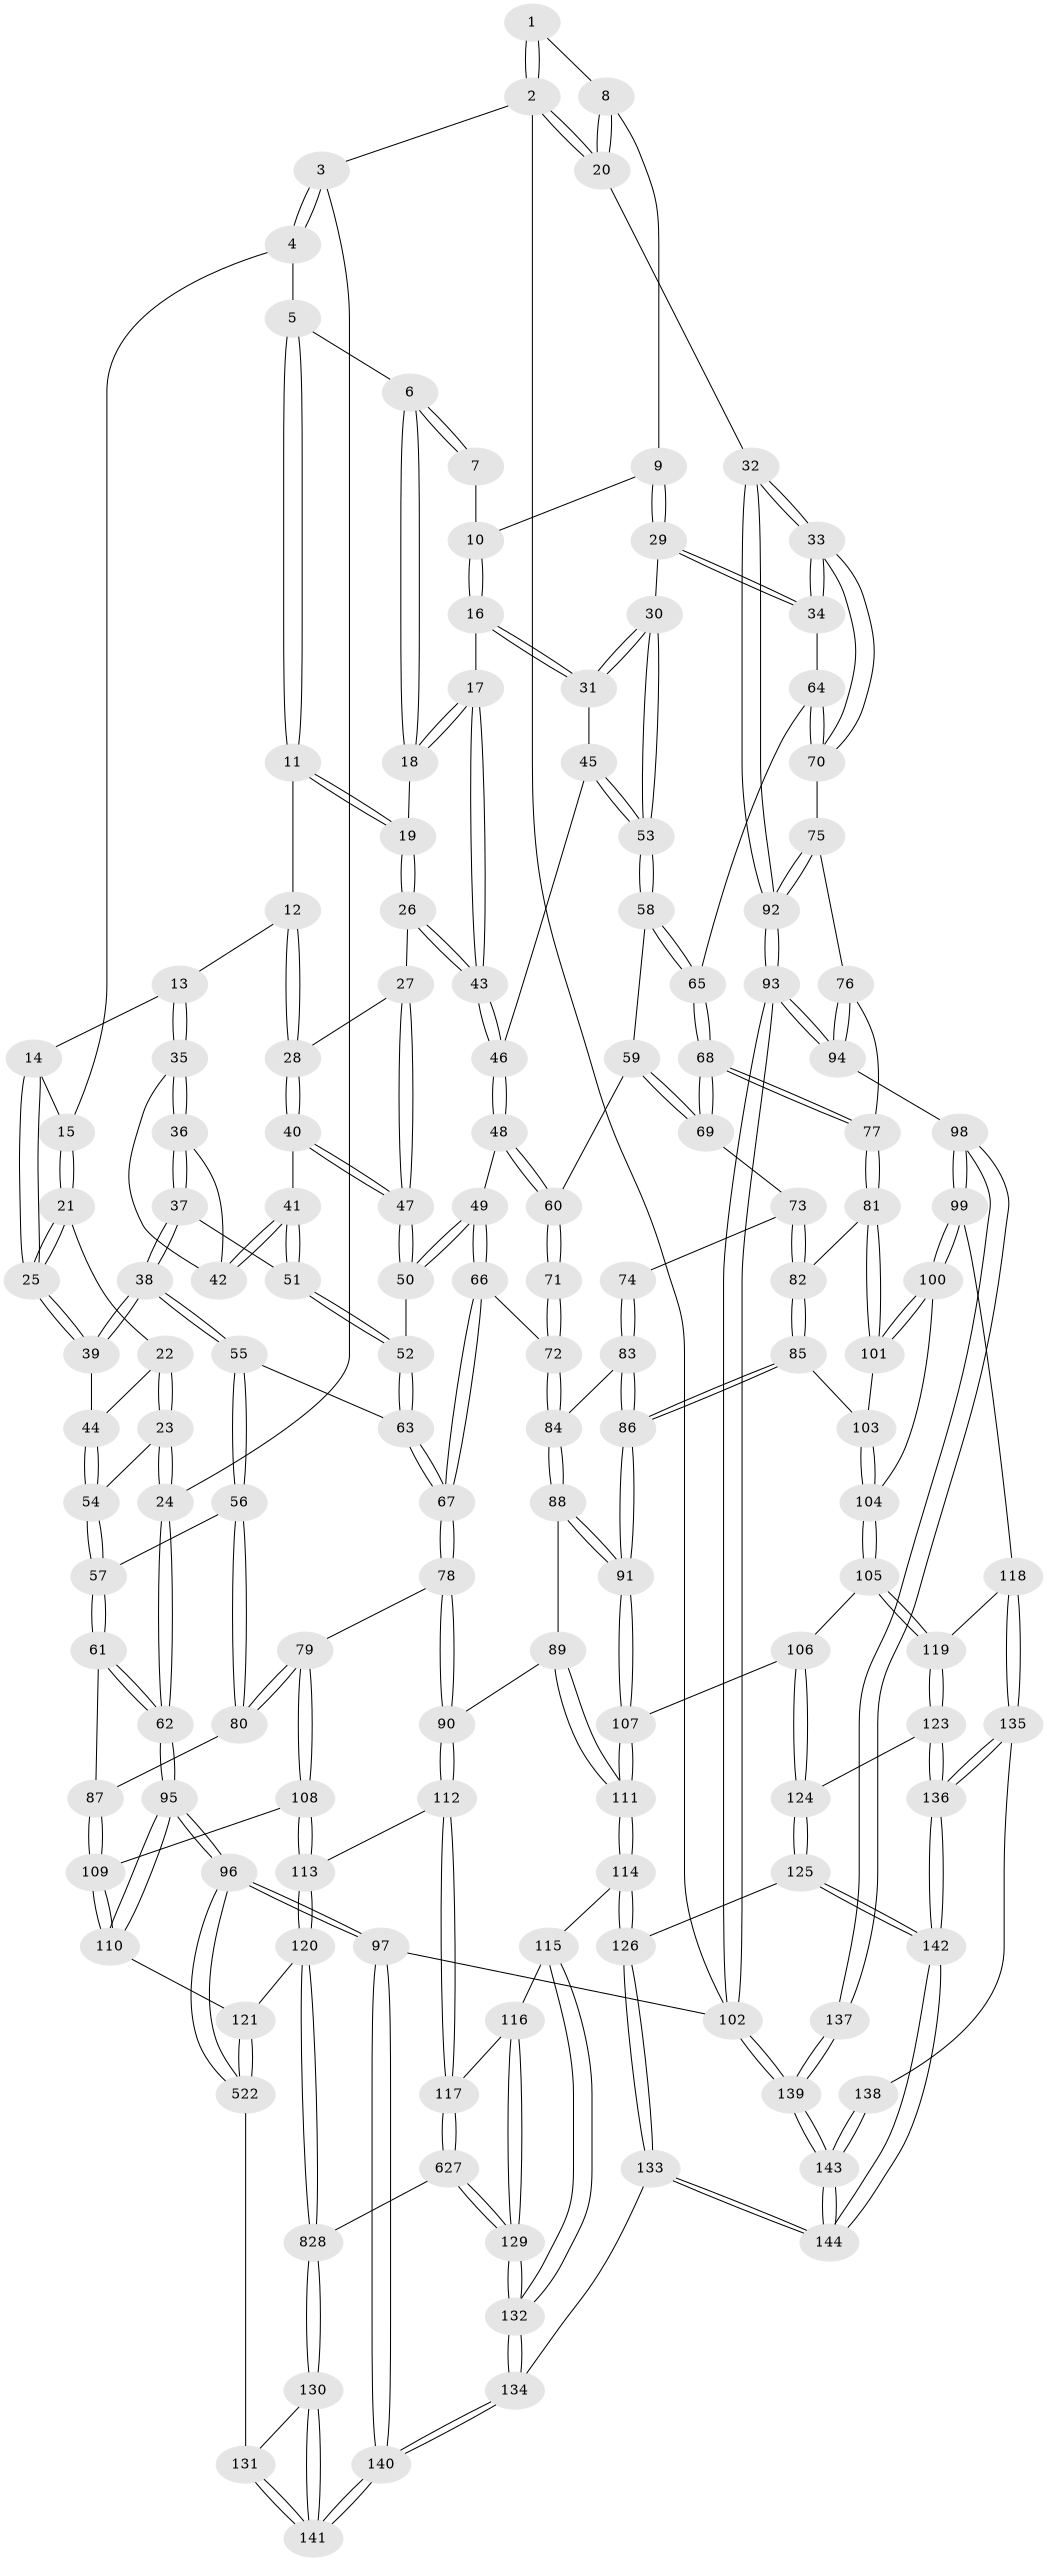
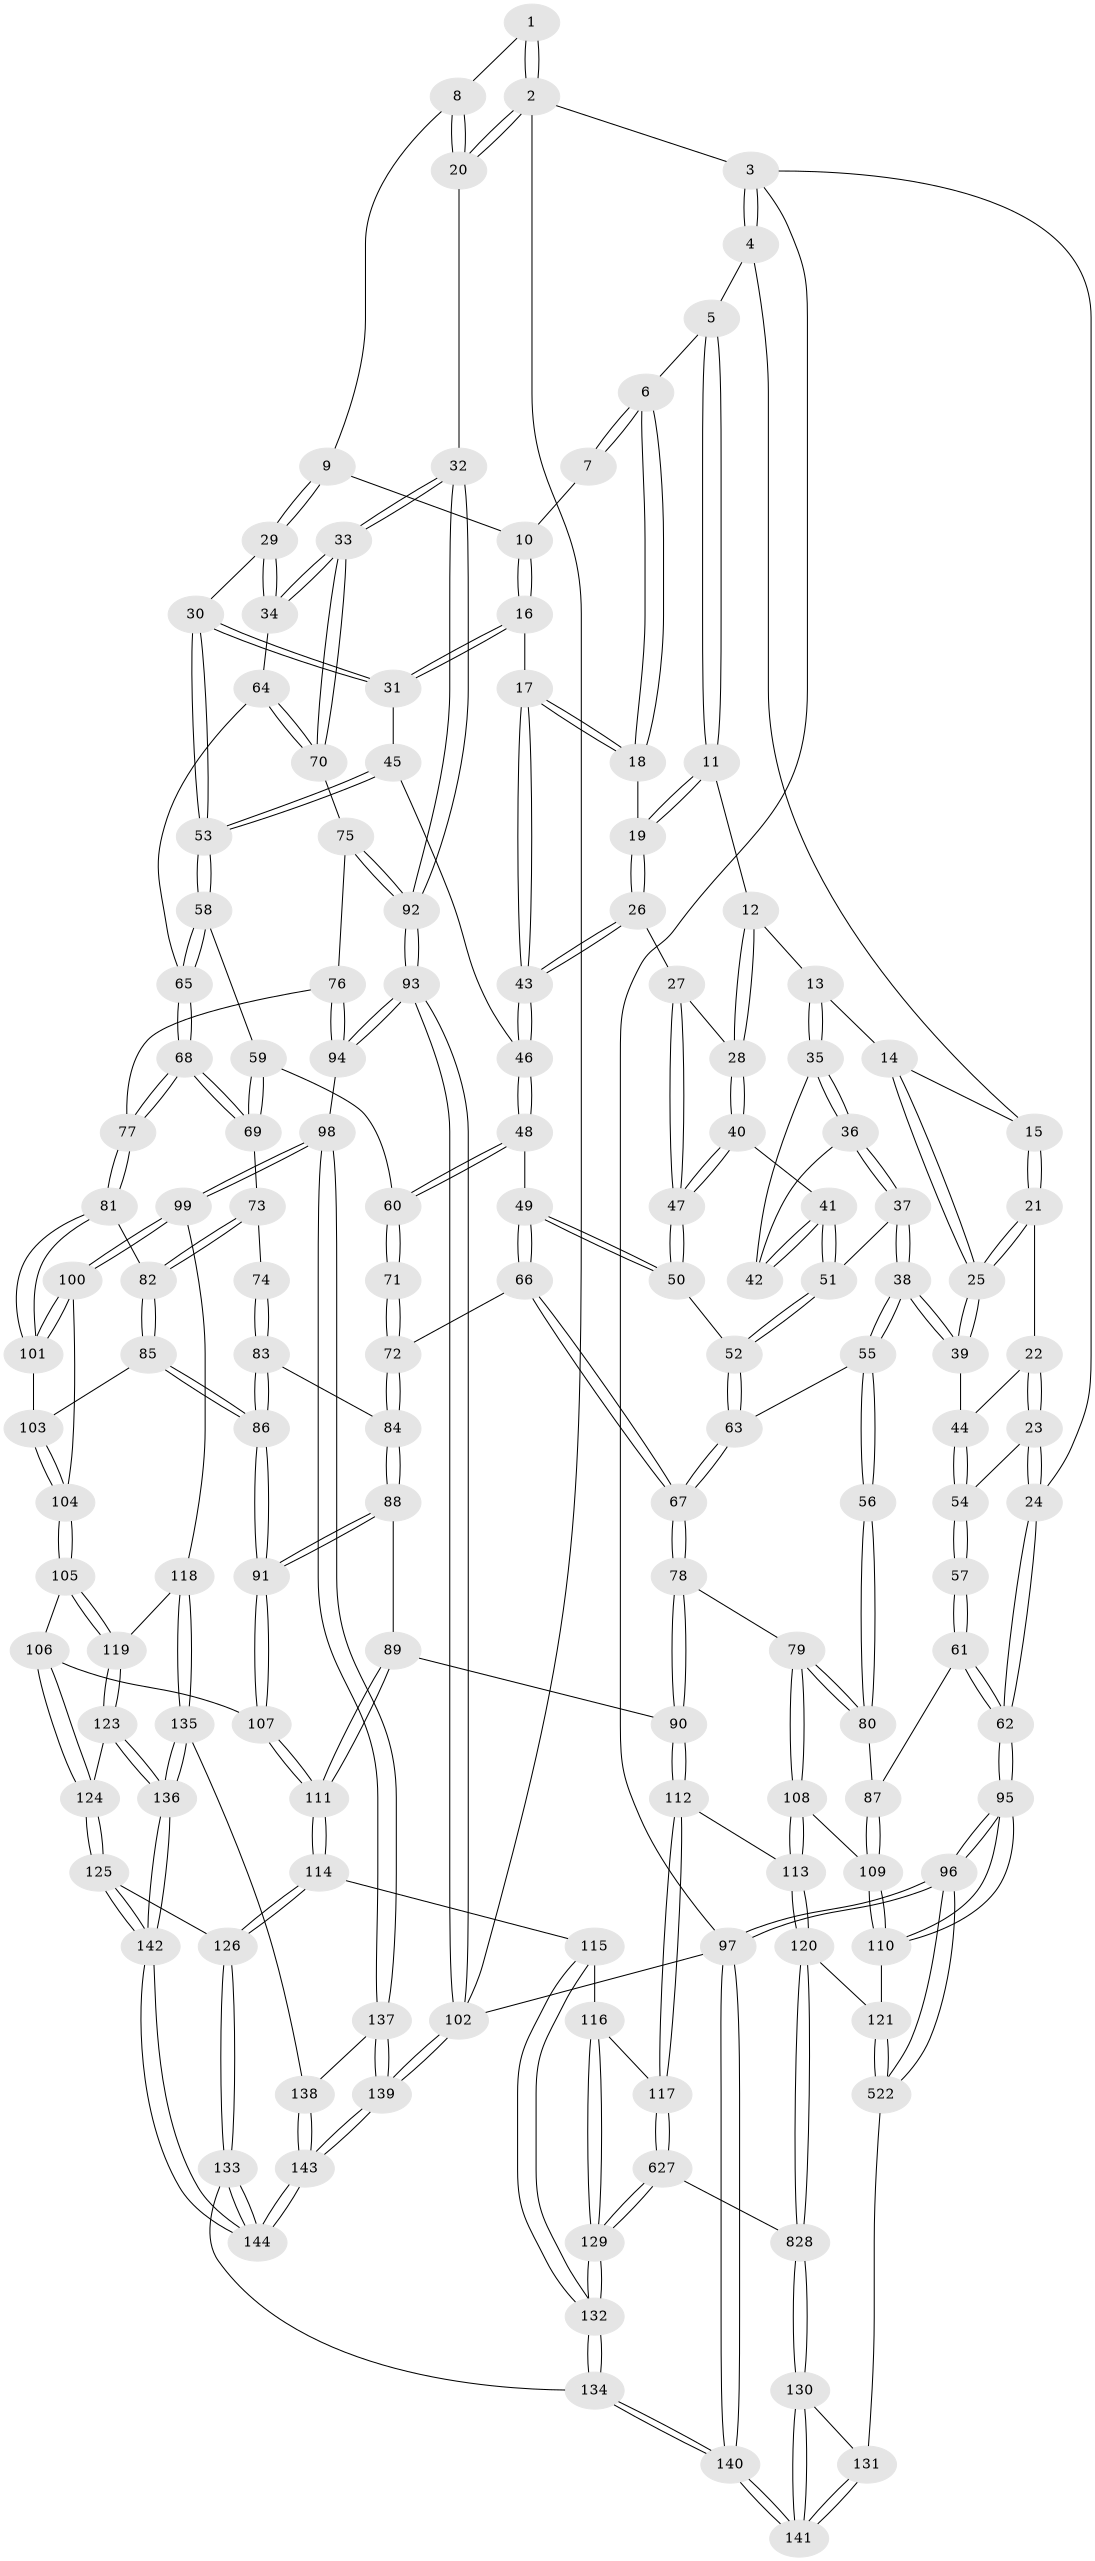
none -> (621, 1037)
(179, 1535) -> none
none -> (343, 2058)
